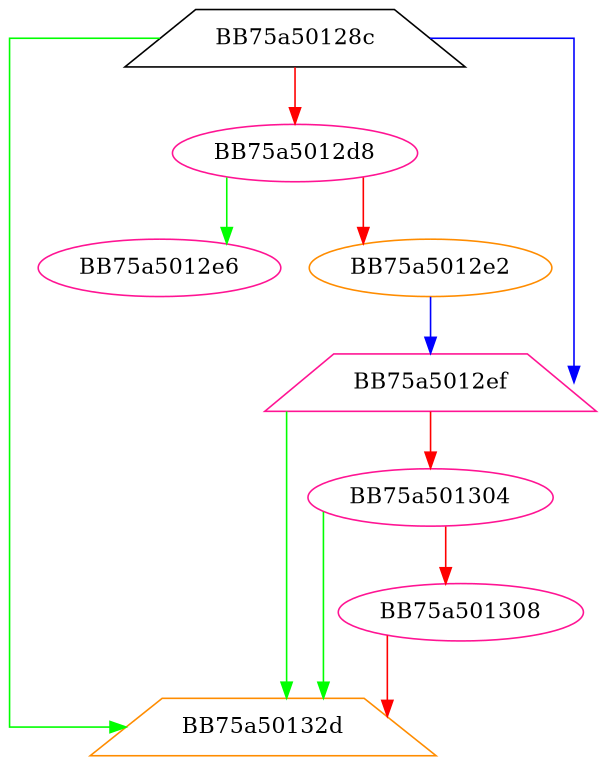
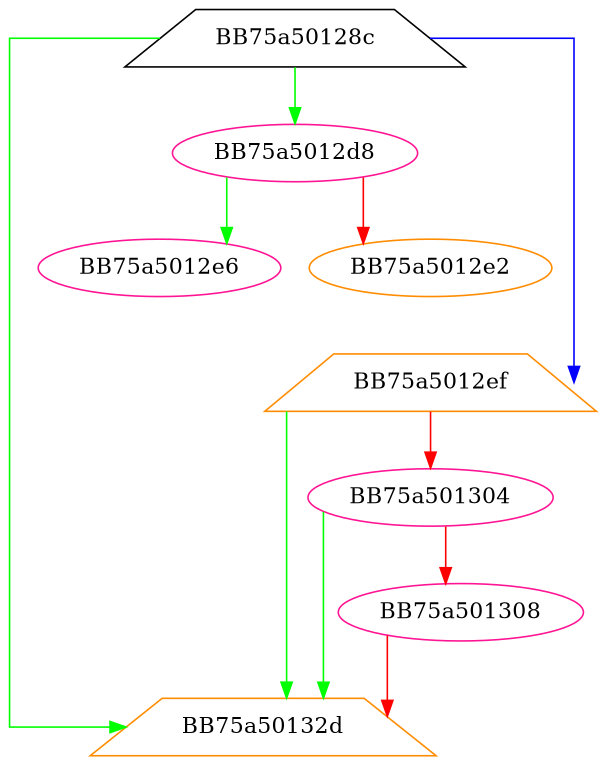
(295, 88) -> (295, 88)
(431, 317) -> none
(431, 383) -> (431, 383)
